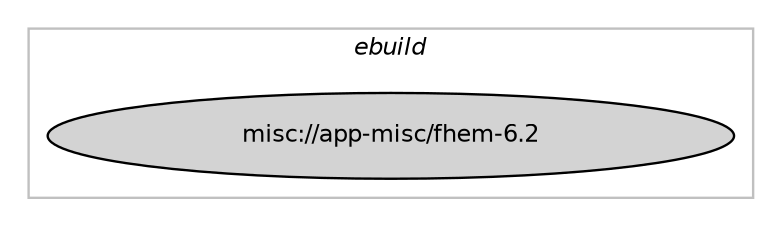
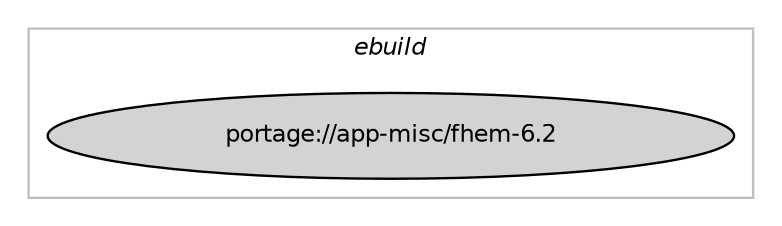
(391, 136) -> (391, 136)
